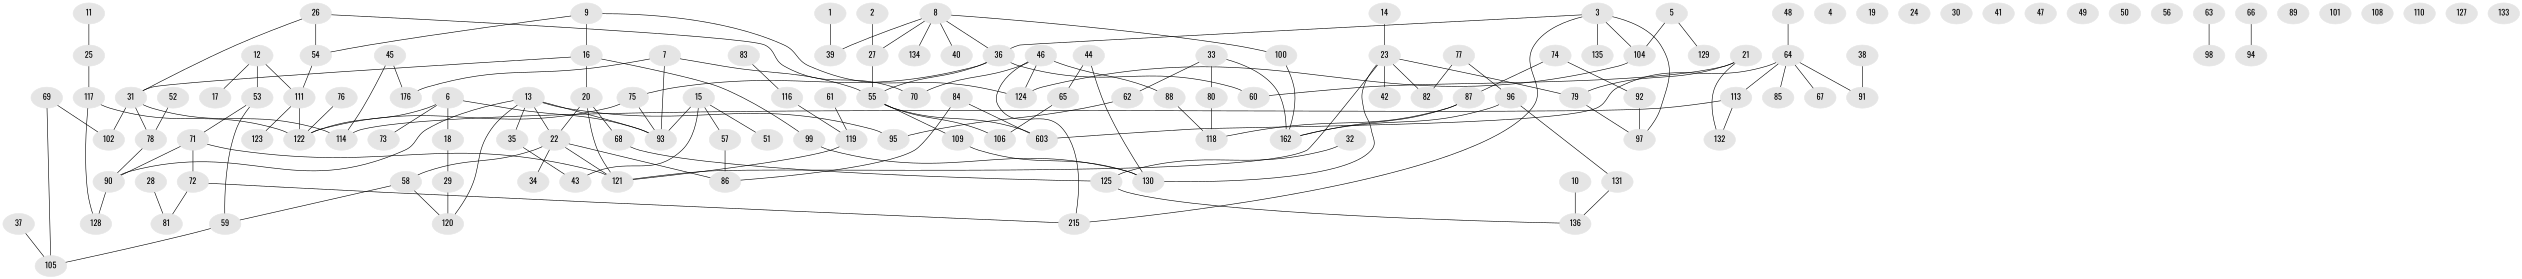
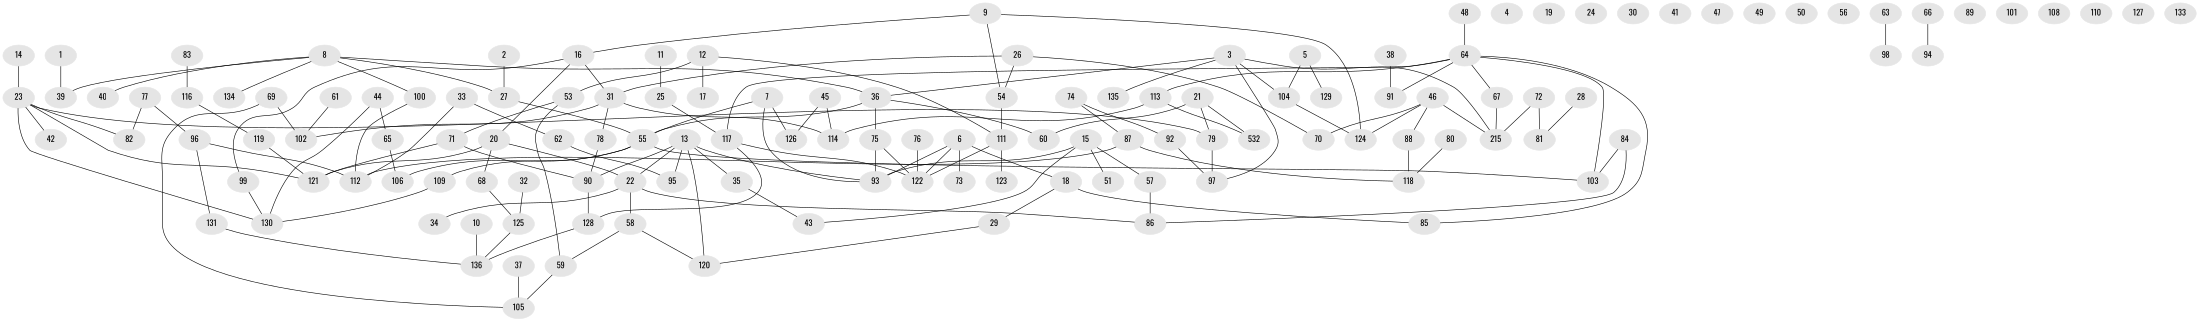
none -> (1074, 70)
(1212, 77) -> none
(173, 98) -> none
(406, 98) -> (791, 140)
(841, 119) -> (318, 119)
none -> (1496, 119)
(1042, 140) -> (1593, 182)
(1286, 140) -> (356, 182)
(1720, 140) -> (1254, 140)
(193, 159) -> none
(586, 161) -> none
none -> (1242, 212)
none -> (531, 243)
